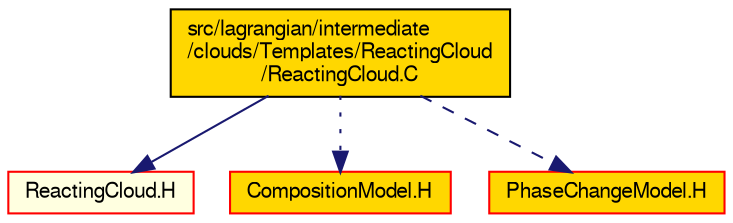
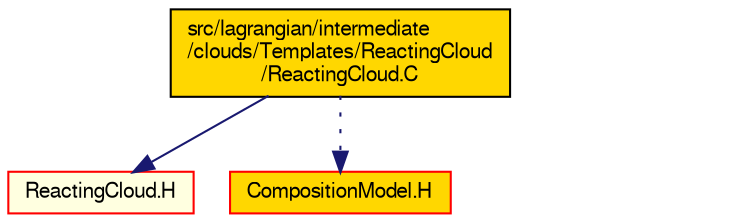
(607, 193) -> none
